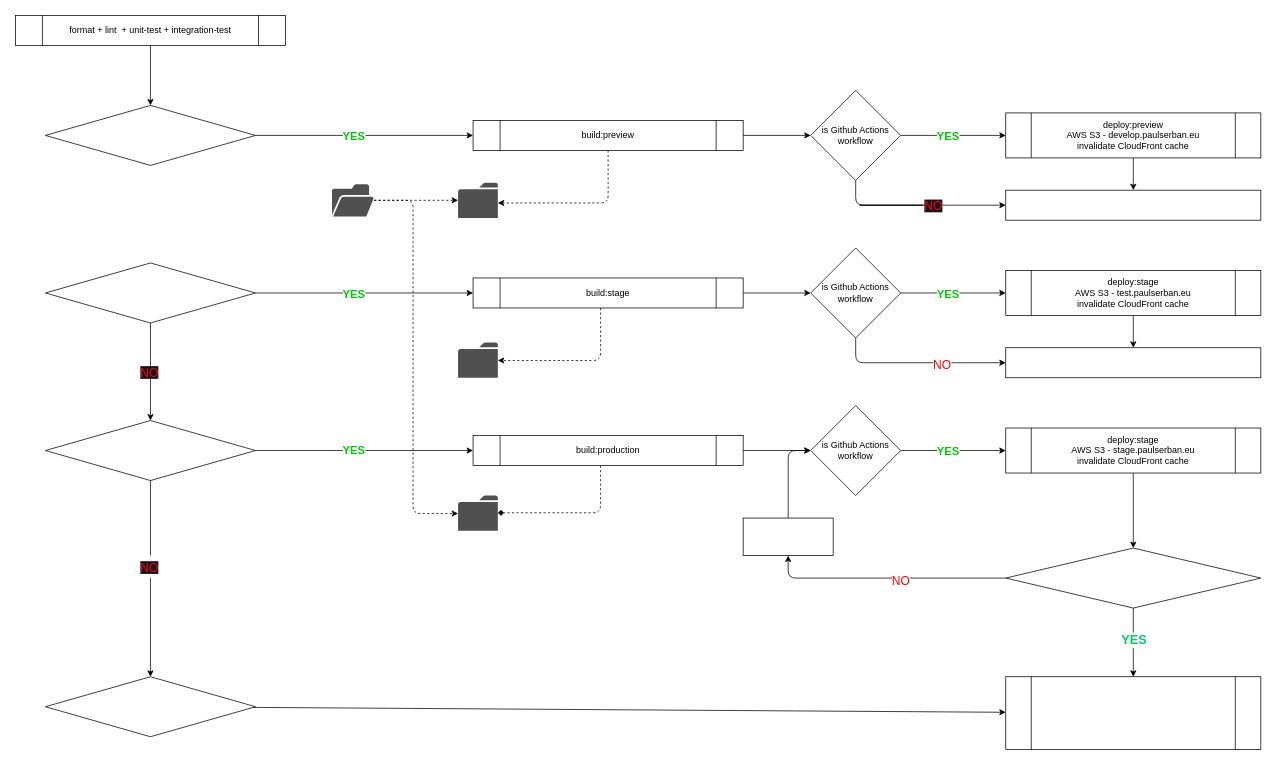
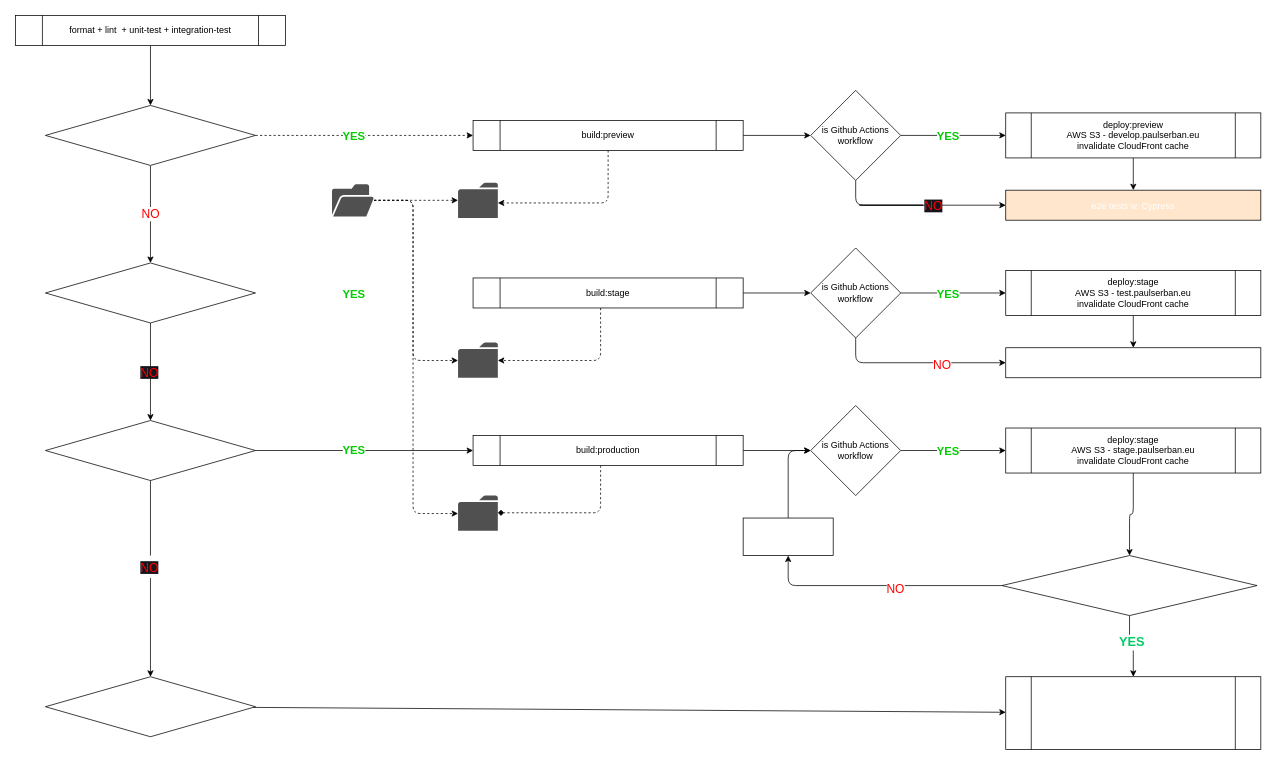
(416, 135) -> (416, 135)
(1133, 205) -> (1133, 205)
none -> (150, 212)
(466, 293) -> none
none -> (435, 360)
(1133, 578) -> (1129, 585)
